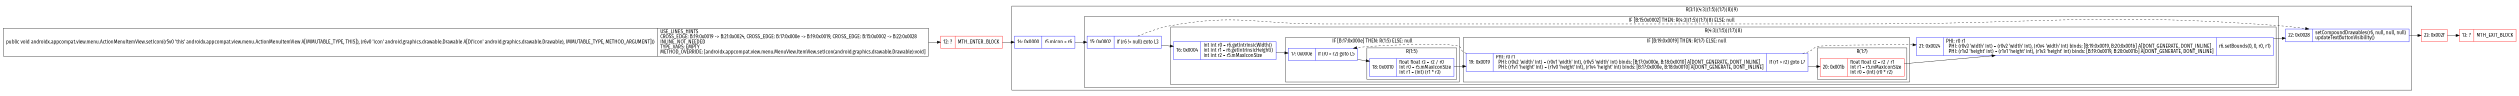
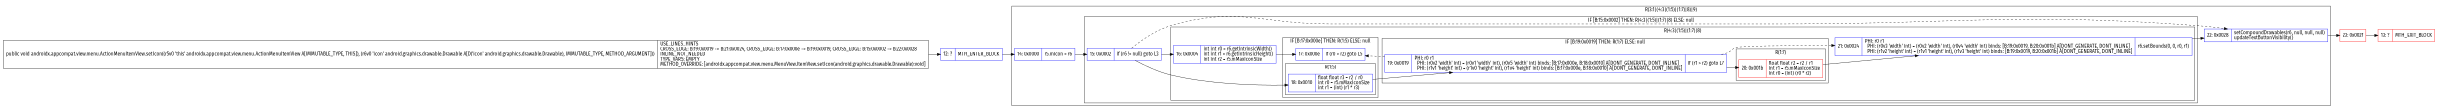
(971, 42) -> (971, 54)
(1362, 60) -> (1208, 81)
